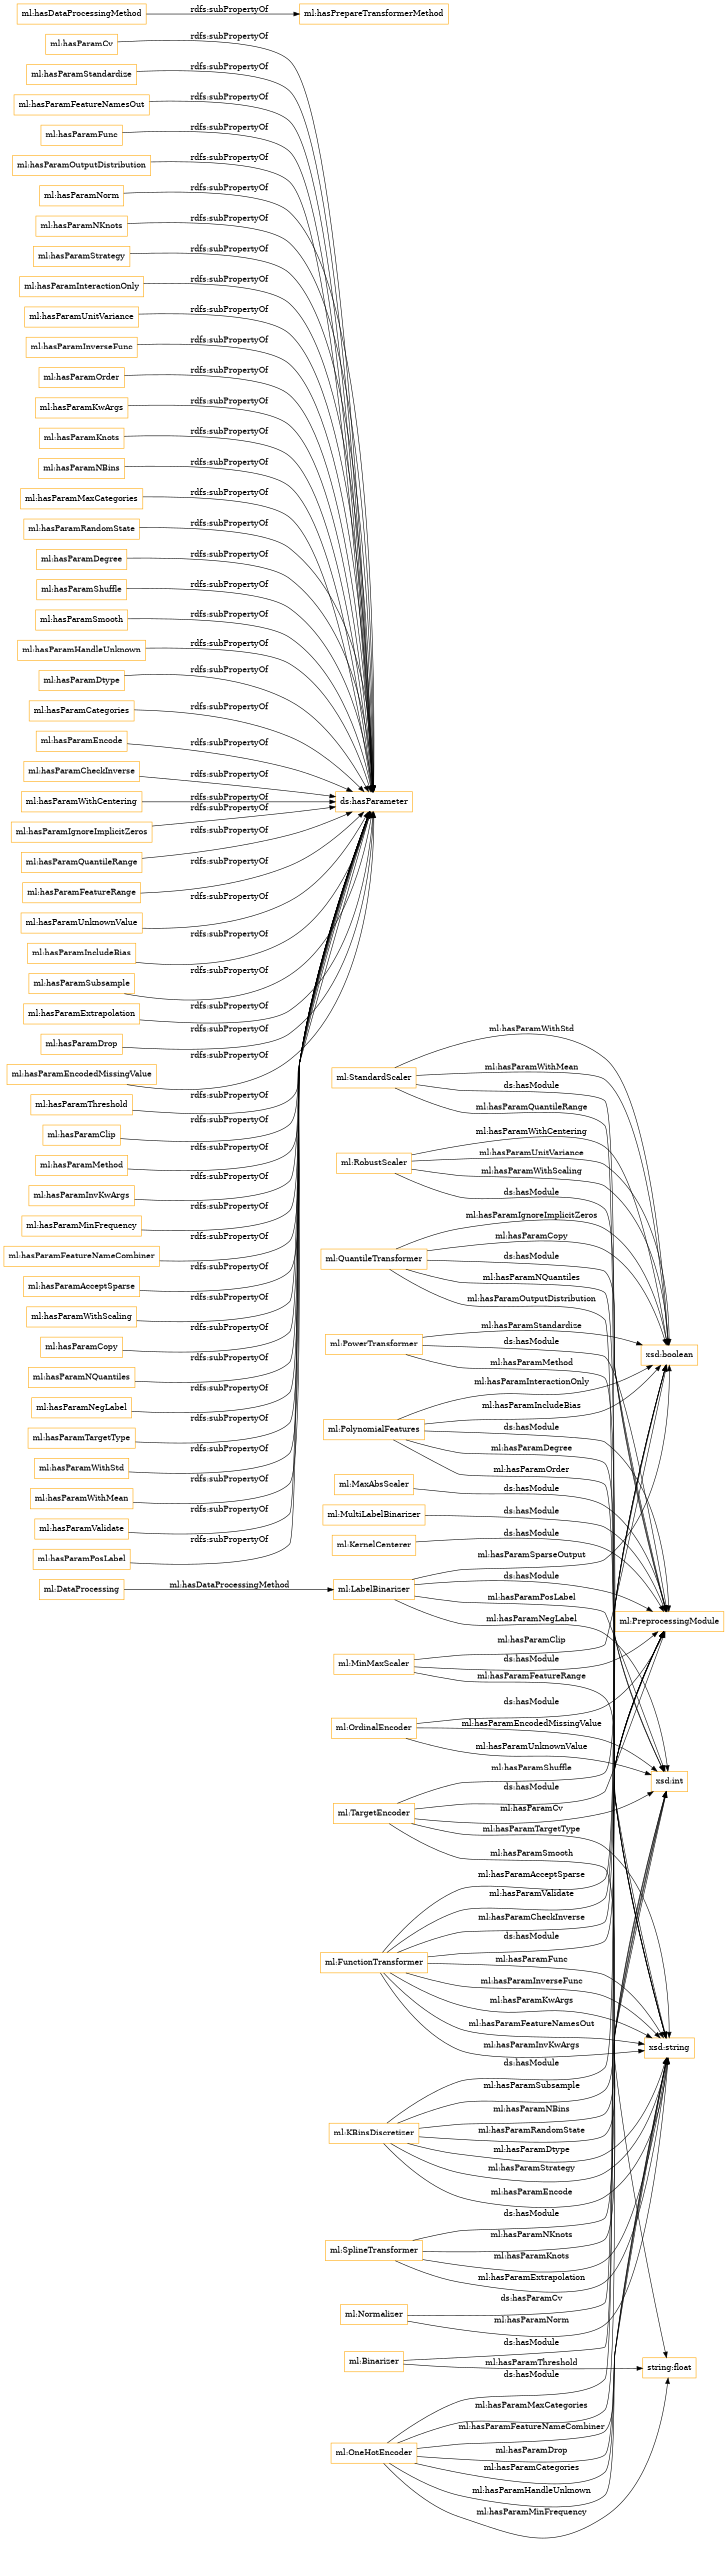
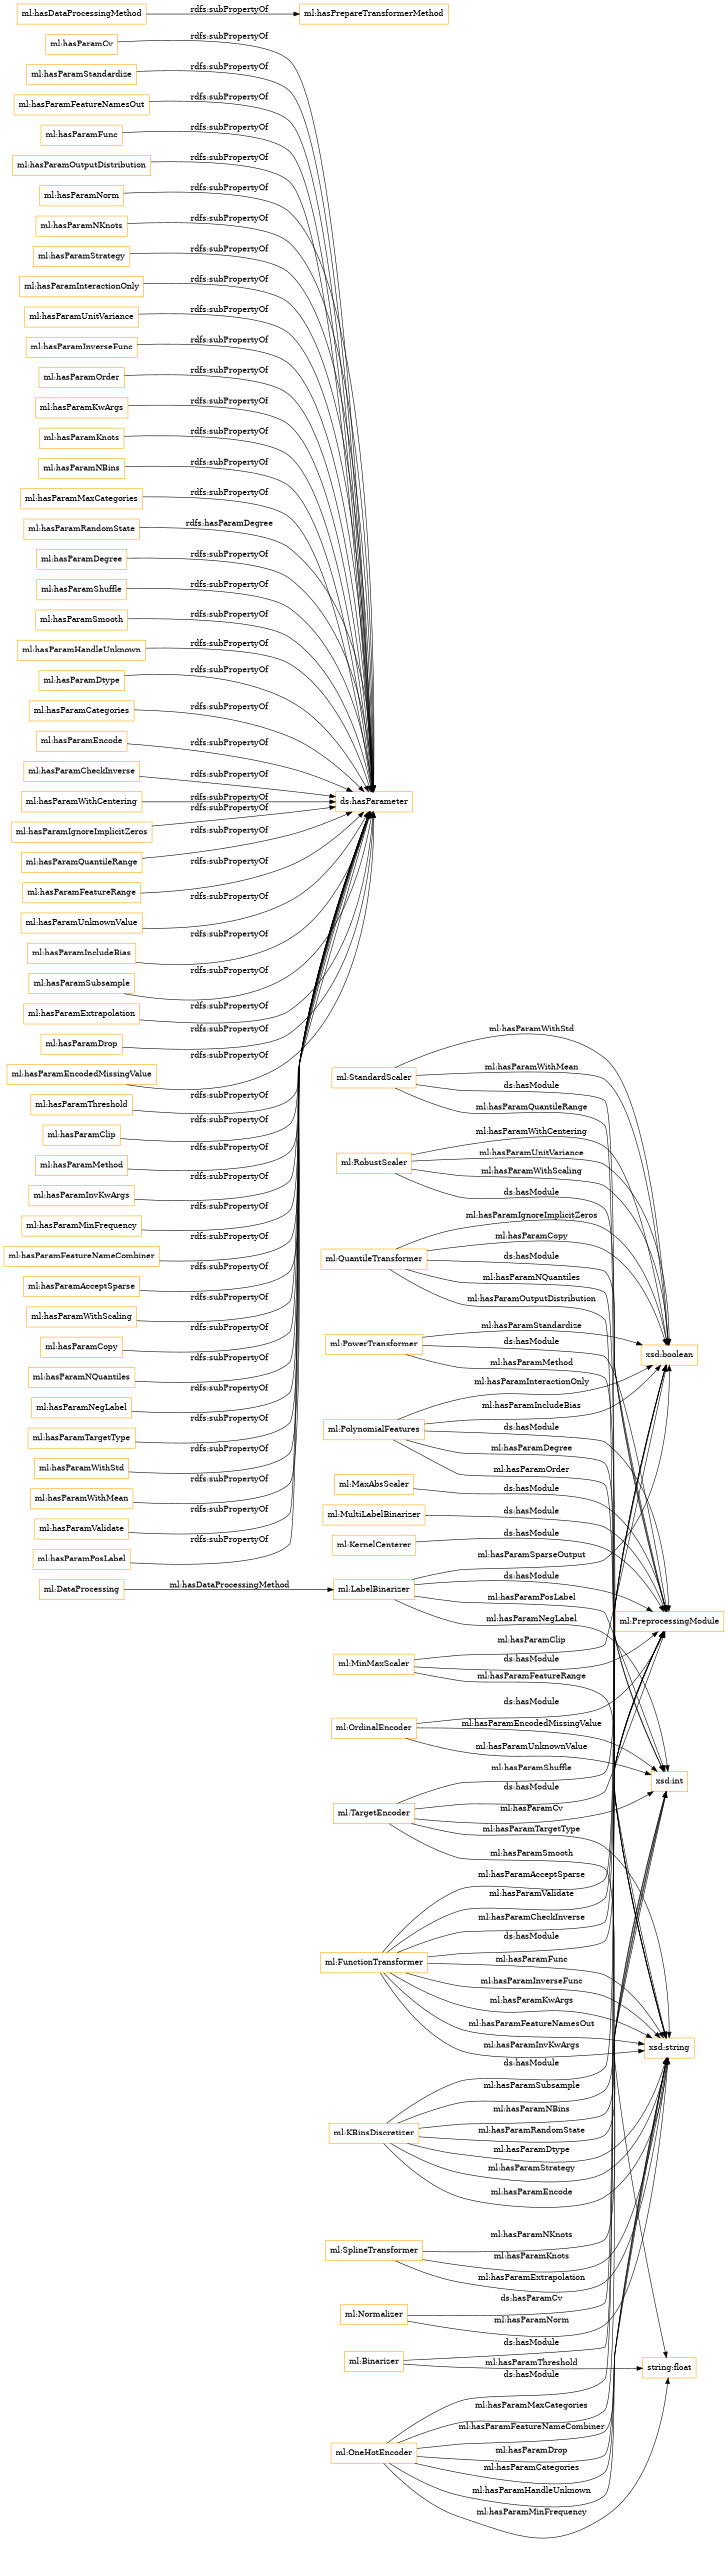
(229, 524) -> (229, 524)
(605, 2216) -> none
